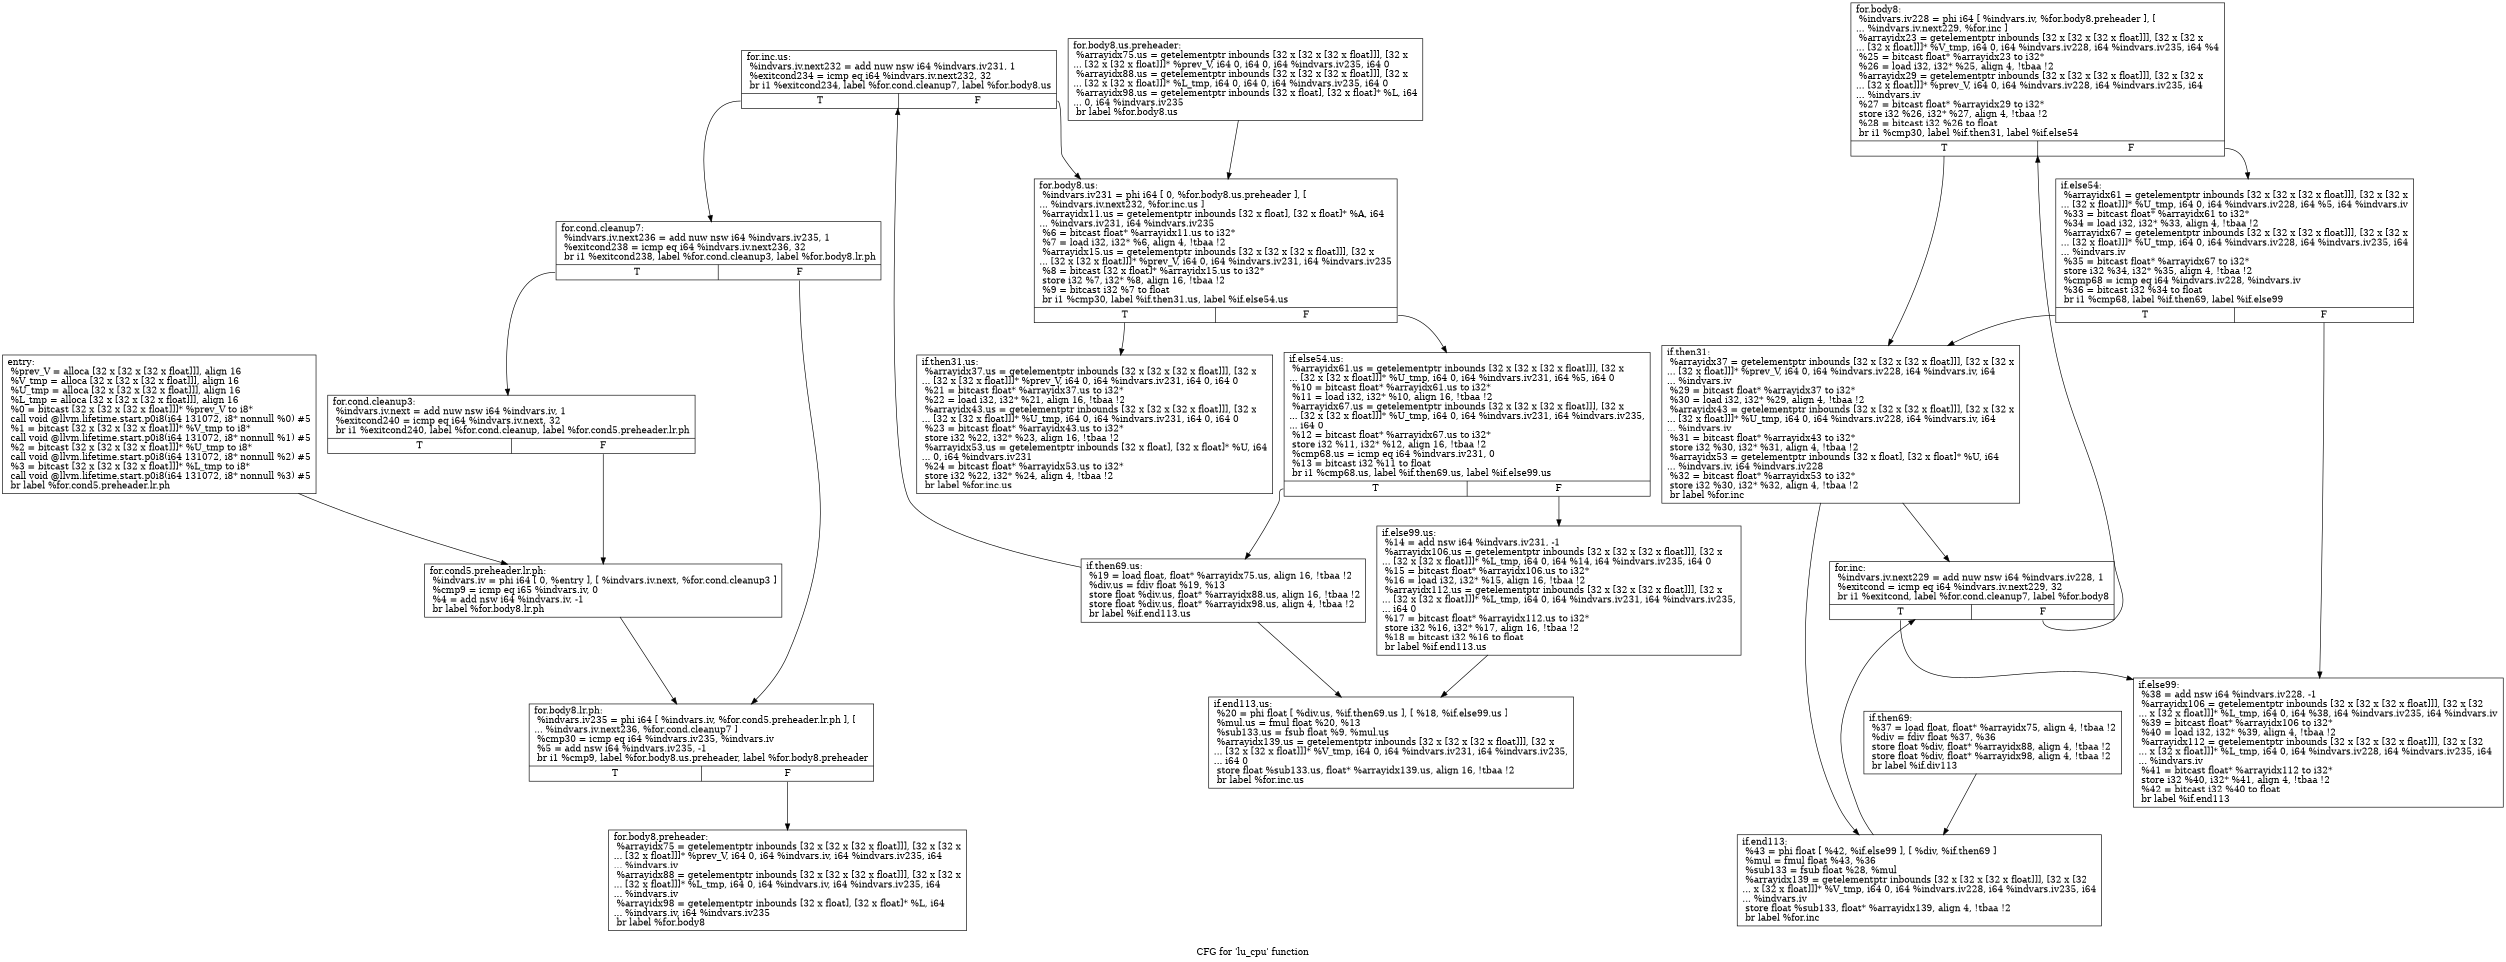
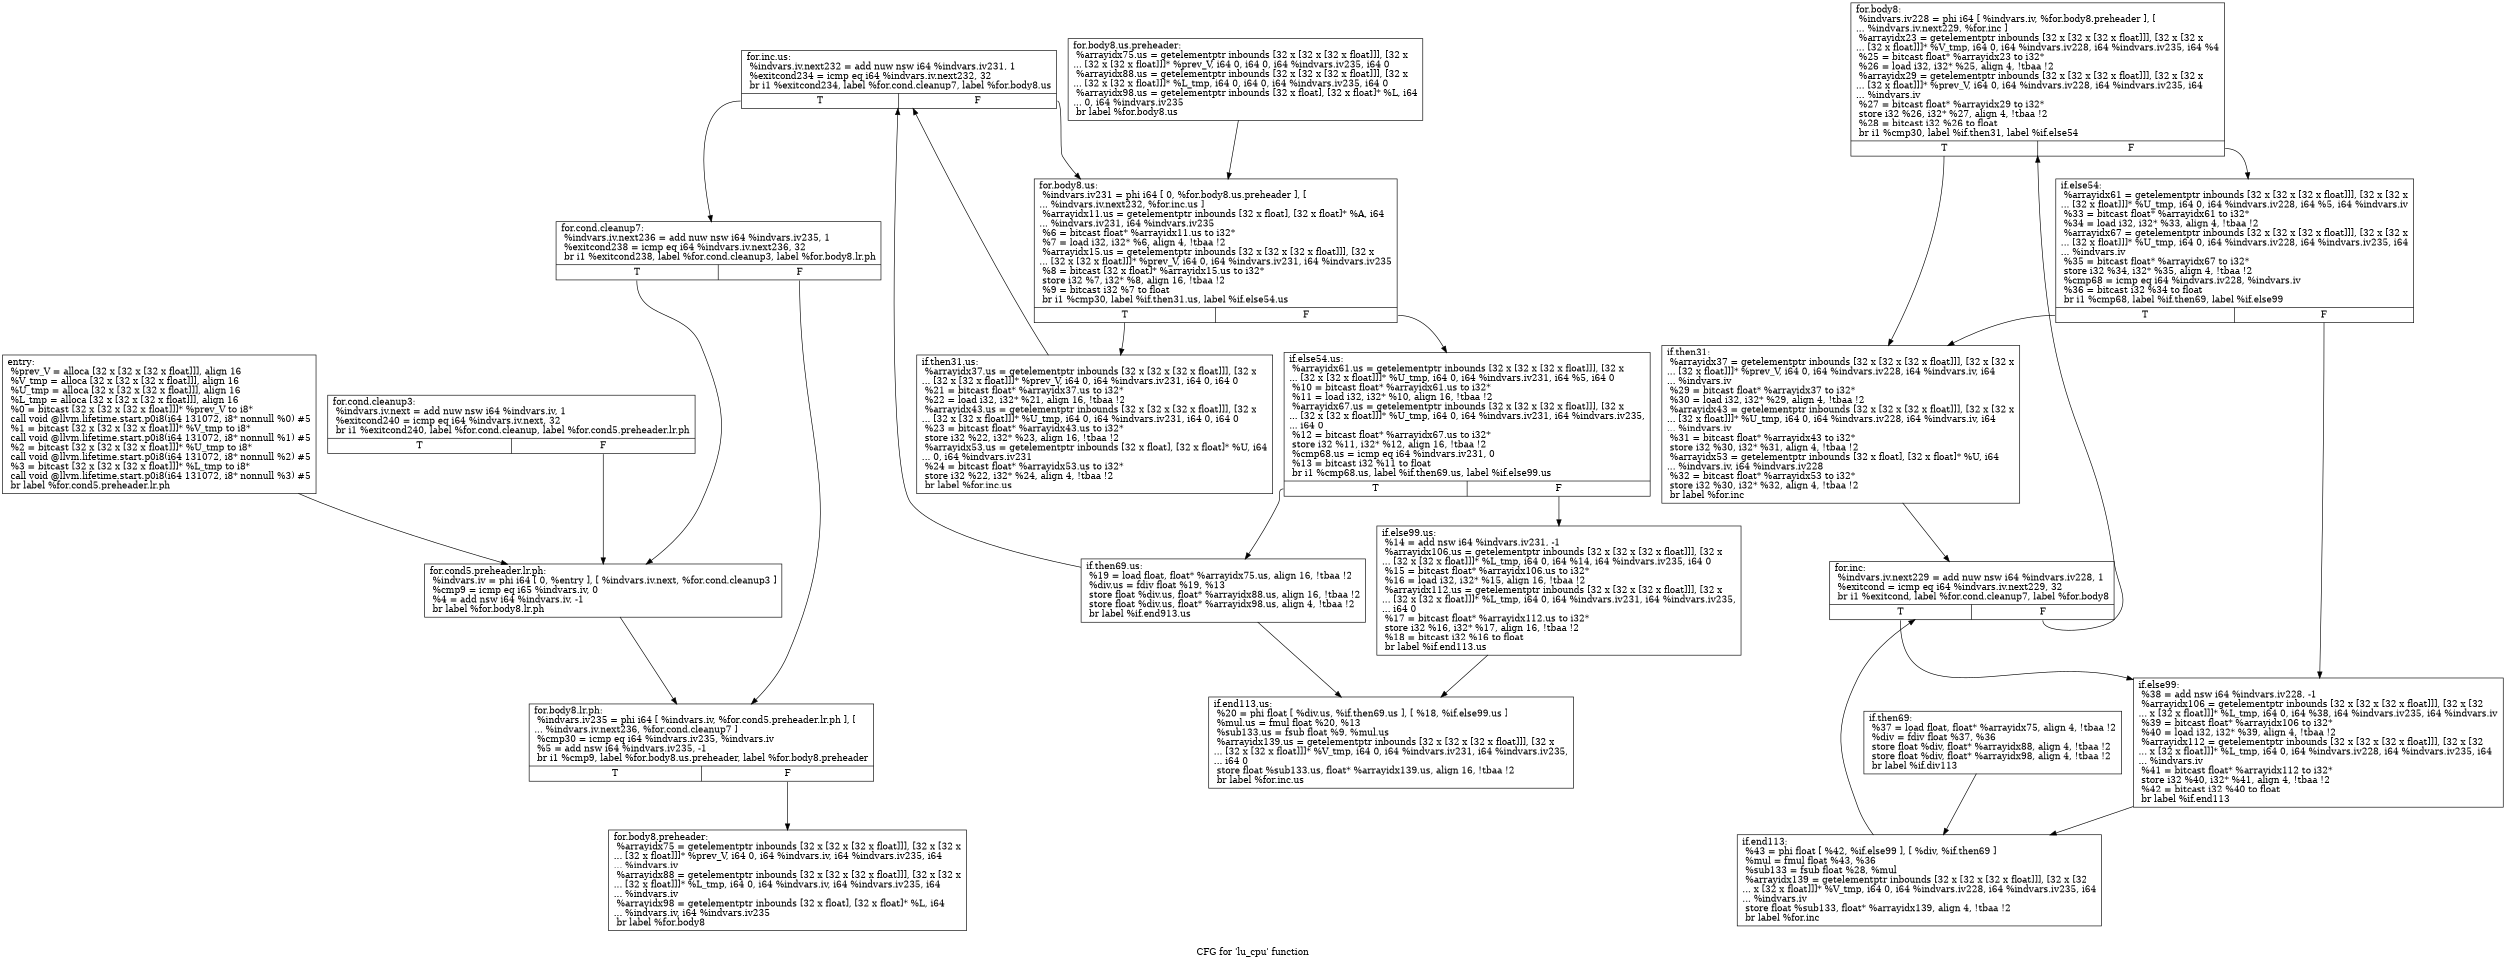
none -> (979, 236)
(511, 319) -> (721, 415)
(1139, 614) -> (1139, 614)
(1806, 671) -> (2095, 820)
